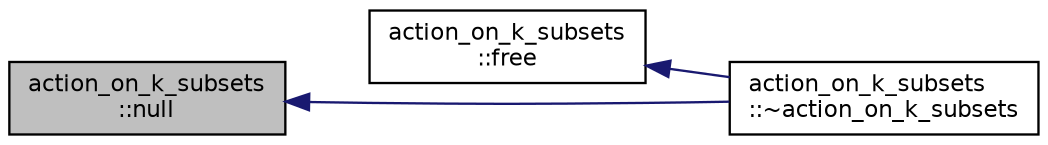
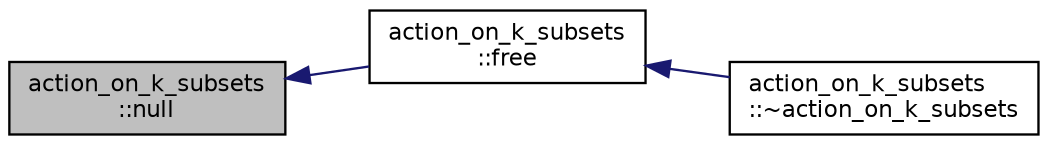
(519, 104) -> (339, 71)
